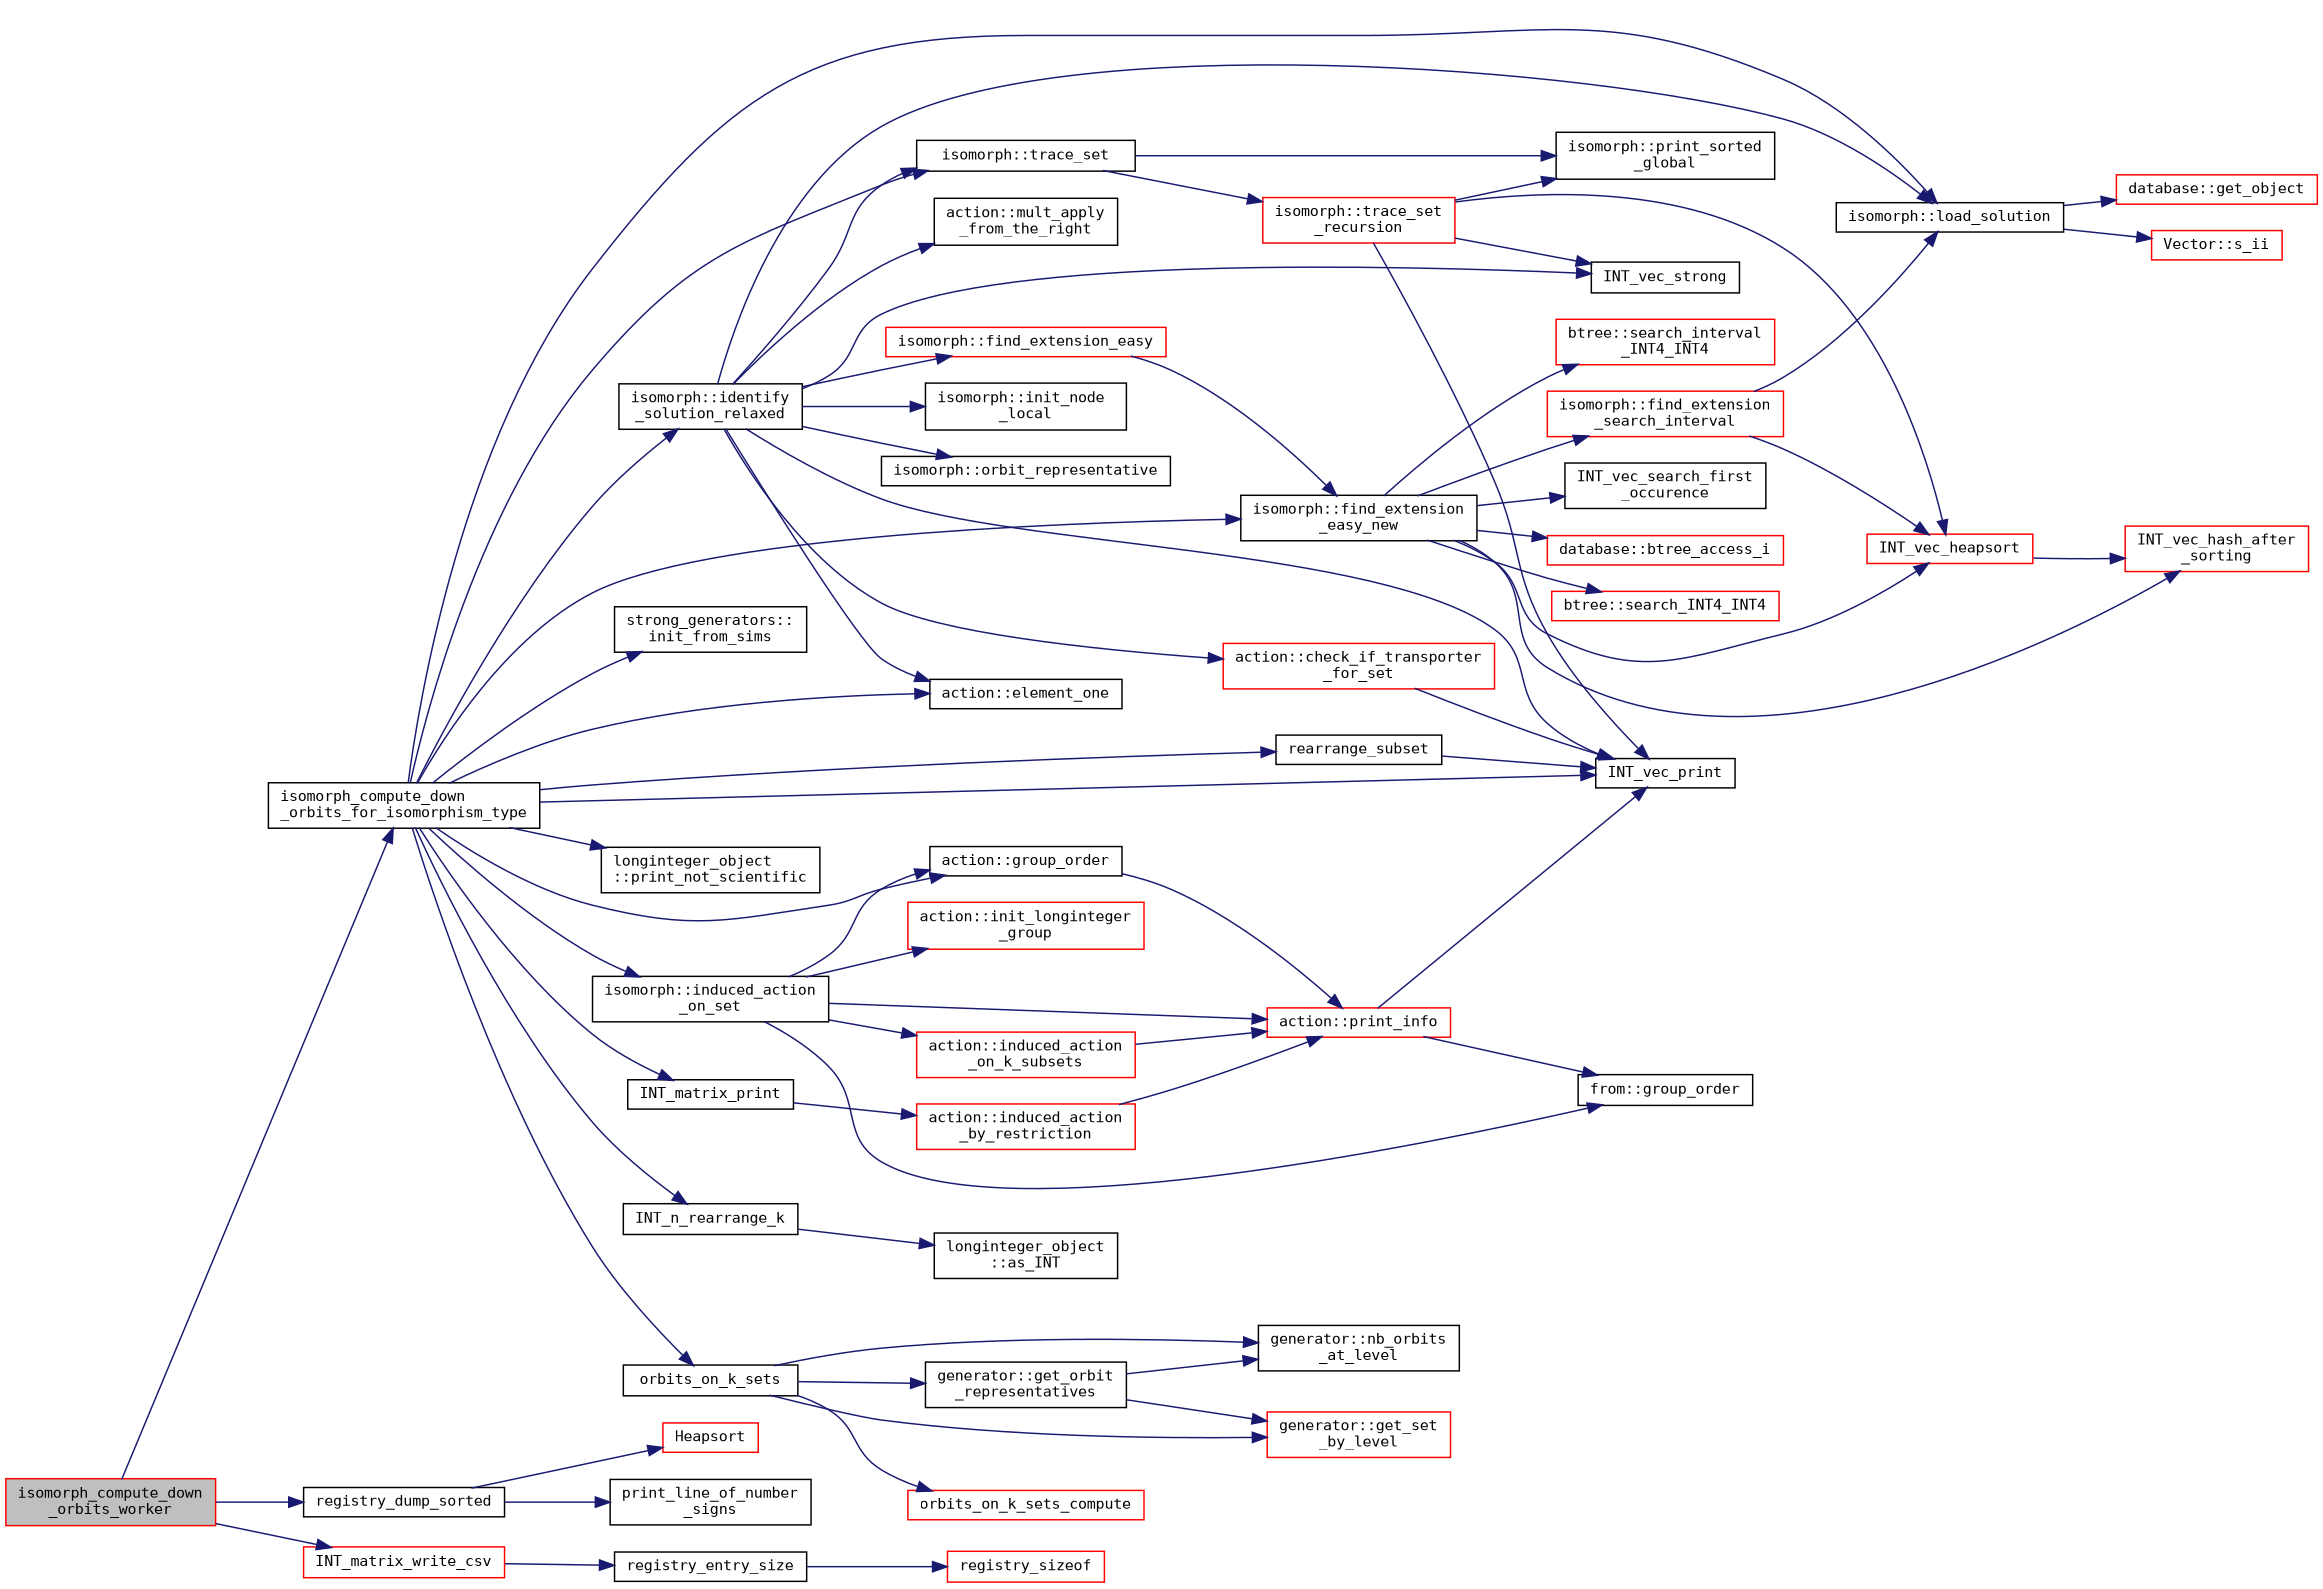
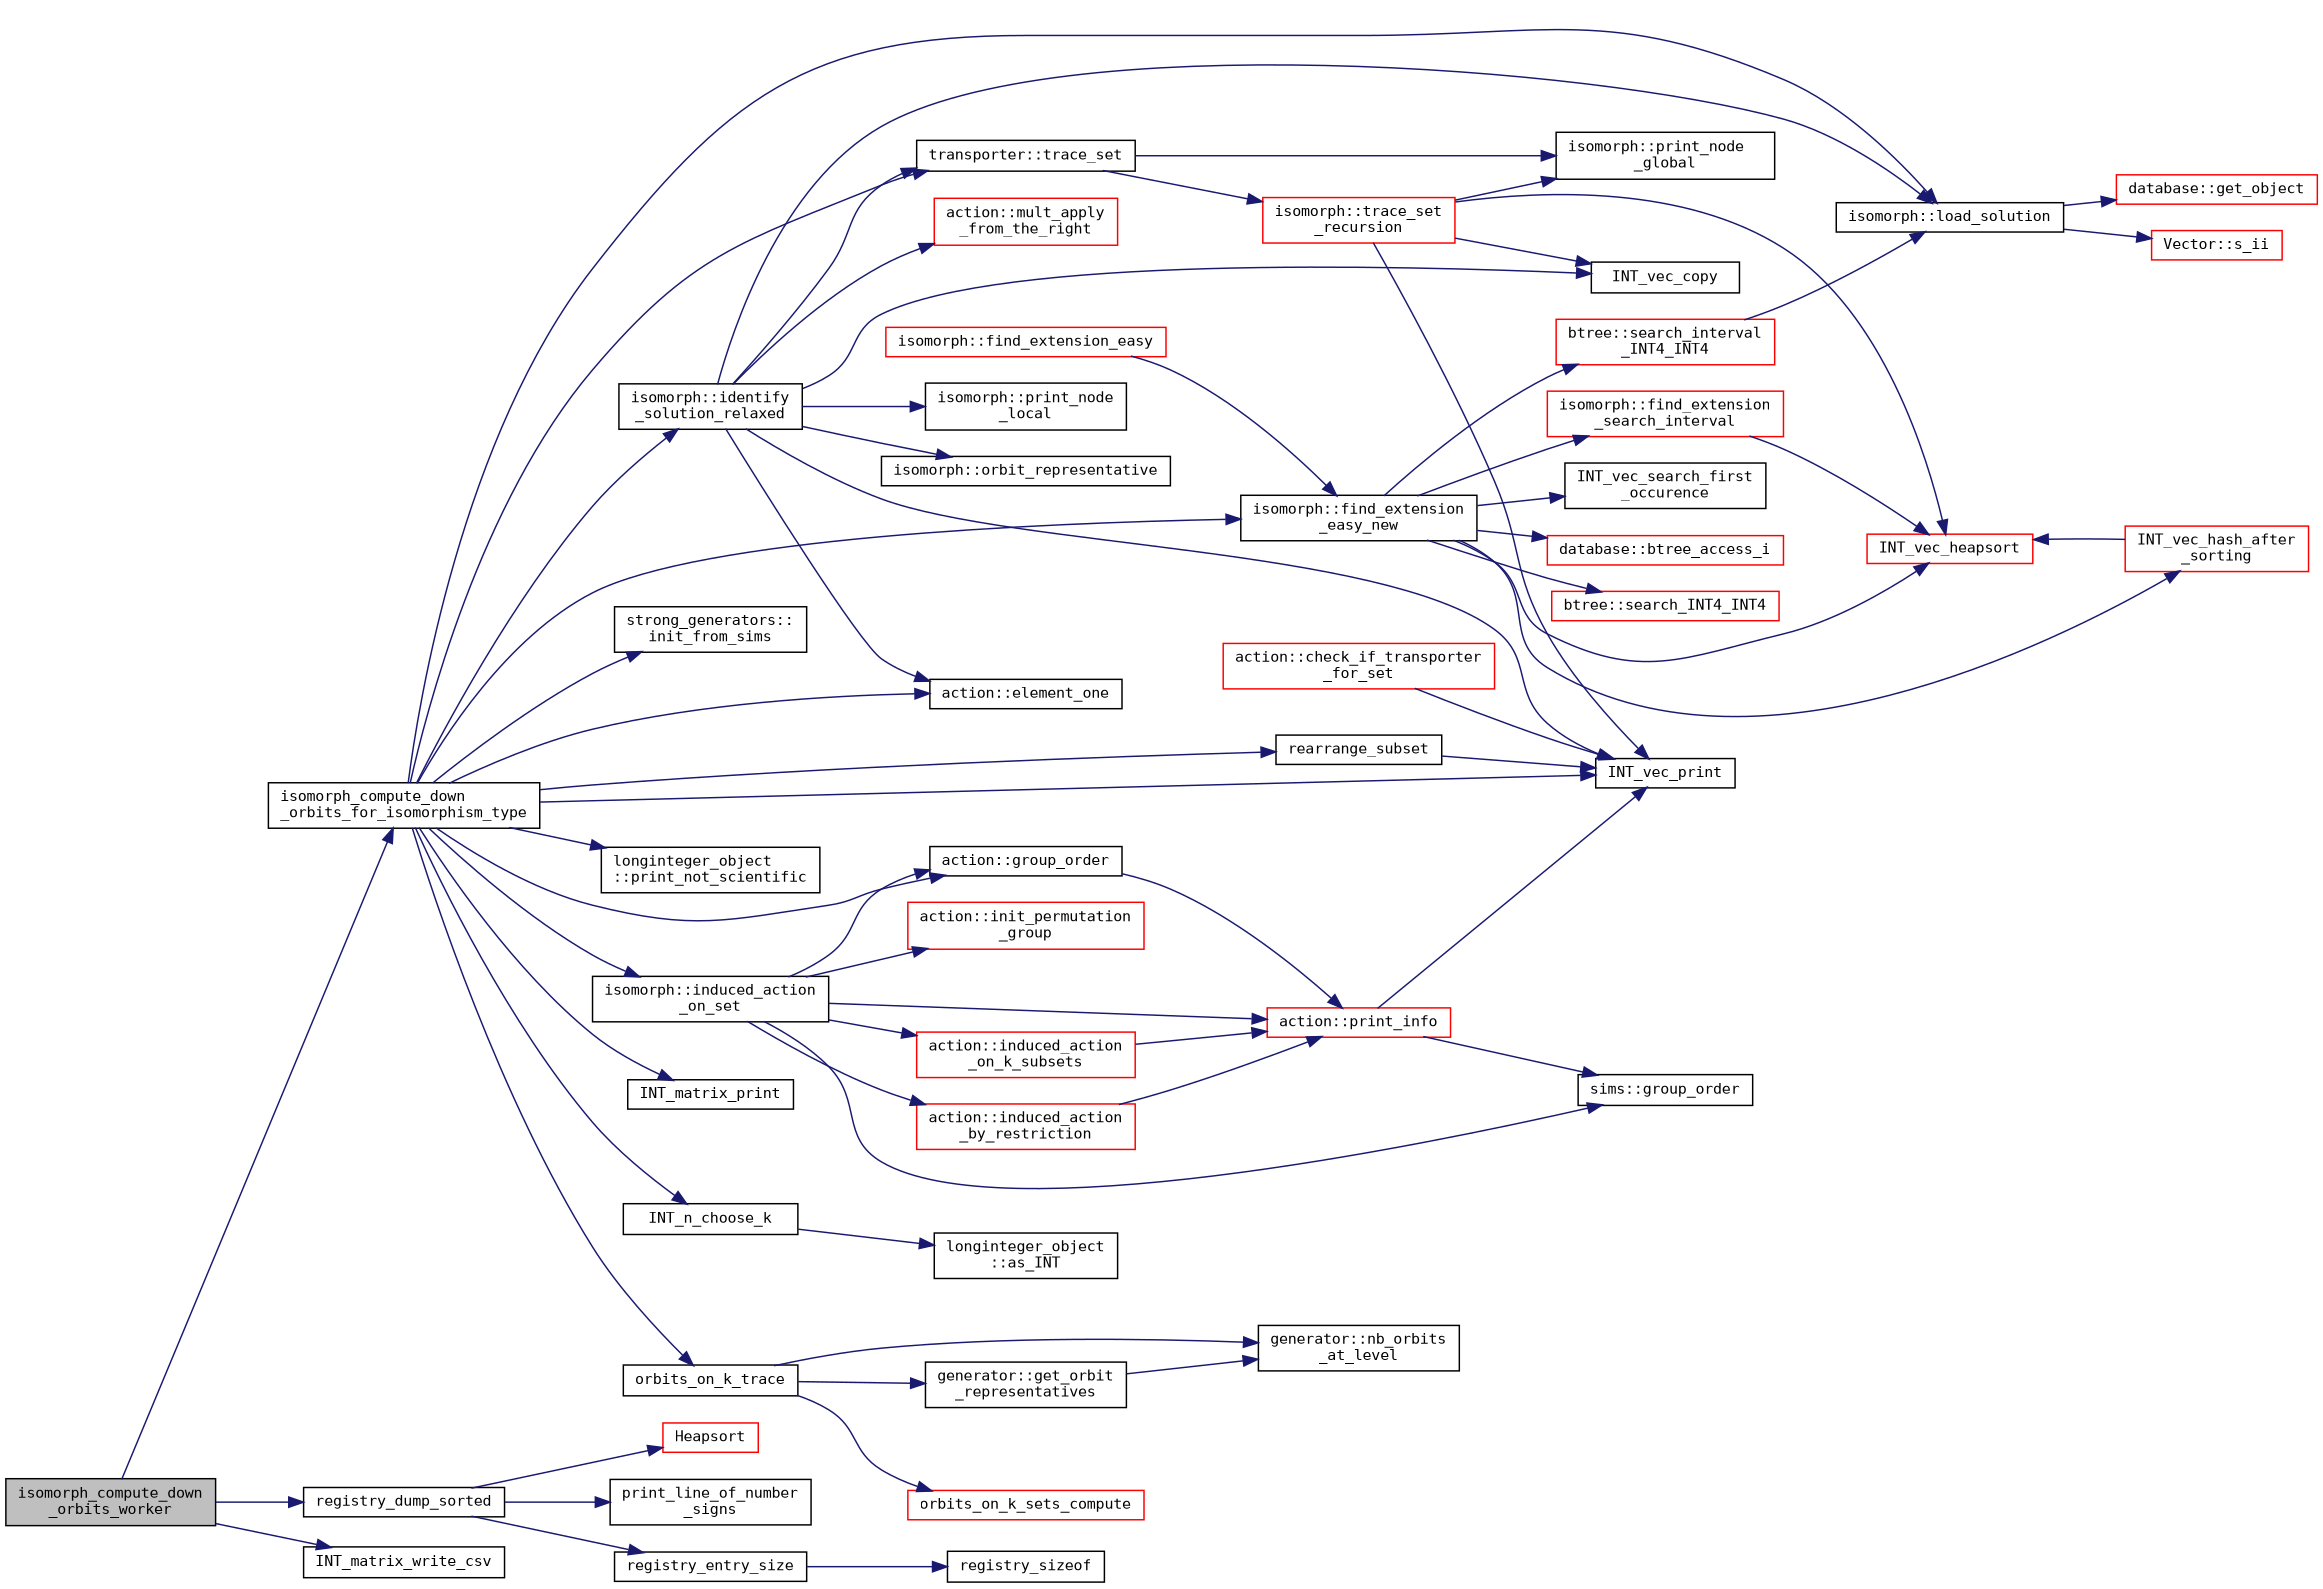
(1026, 156) -> (1026, 156)
(1665, 156) -> (1665, 156)
(1026, 222) -> (1026, 222)
(1665, 277) -> (1665, 277)
(1849, 327) -> (1838, 280)
(870, 372) -> none
(1026, 407) -> (1026, 407)
(2072, 559) -> (2087, 539)
(926, 619) -> none
(1026, 926) -> (1026, 926)
(1665, 1090) -> (1665, 1090)
(840, 1108) -> (847, 1075)
(711, 1219) -> (711, 1219)
(711, 1380) -> (711, 1380)
(1359, 1435) -> none
(111, 1502) -> (111, 1502)
(404, 1562) -> (404, 1562)
(552, 1564) -> (550, 1533)
(1026, 1567) -> (1026, 1567)
